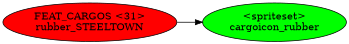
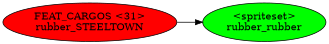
(274, 22) -> (264, 22)
